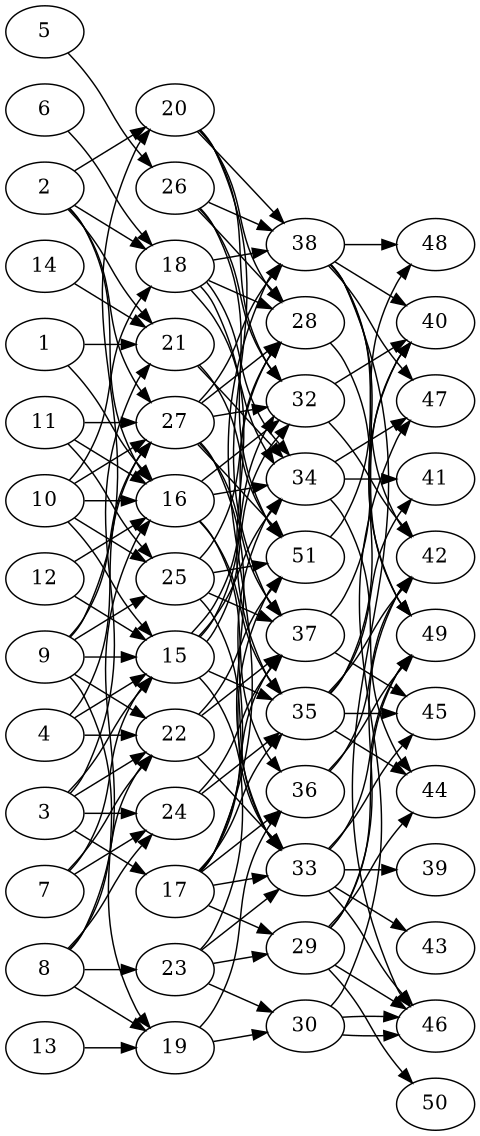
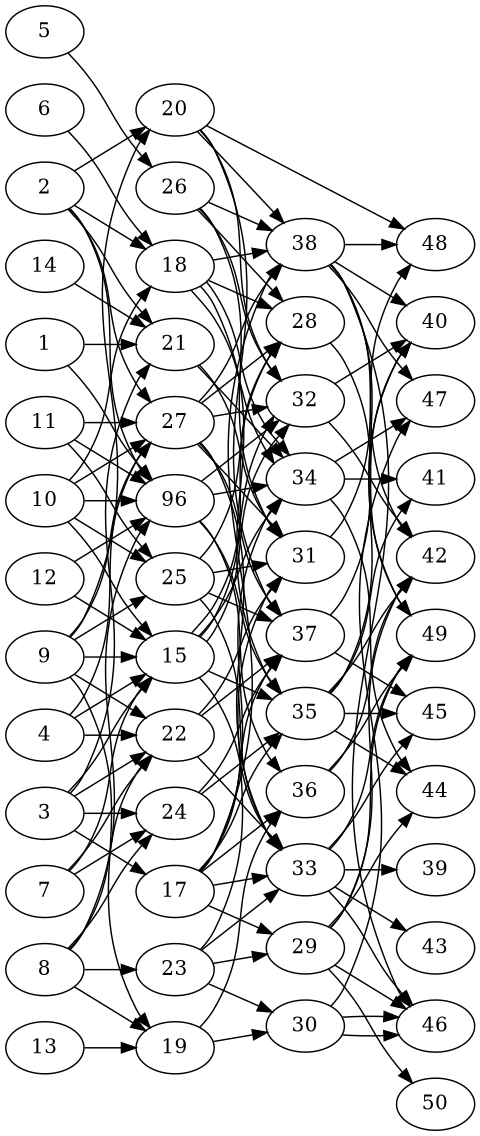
(239, 209) -> (299, 174)
(175, 501) -> (175, 501)
(305, 557) -> (305, 557)
